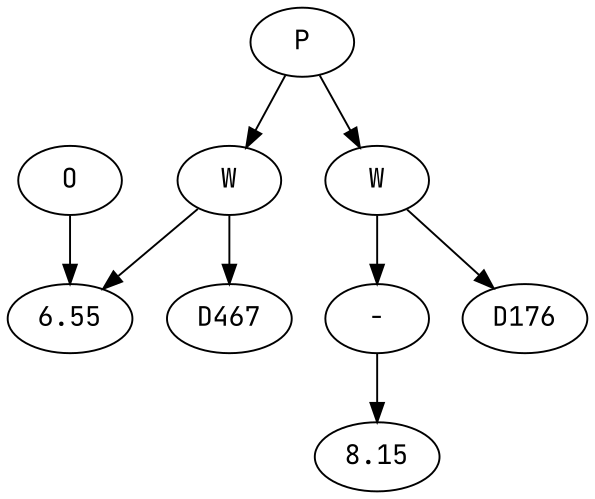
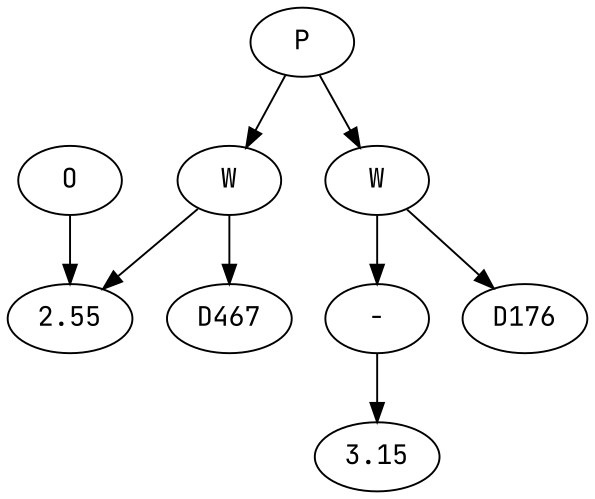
(70, 319) -> (70, 319)
(377, 457) -> (377, 457)
